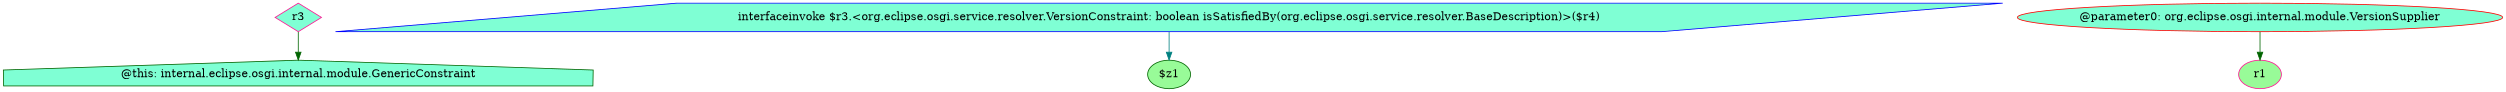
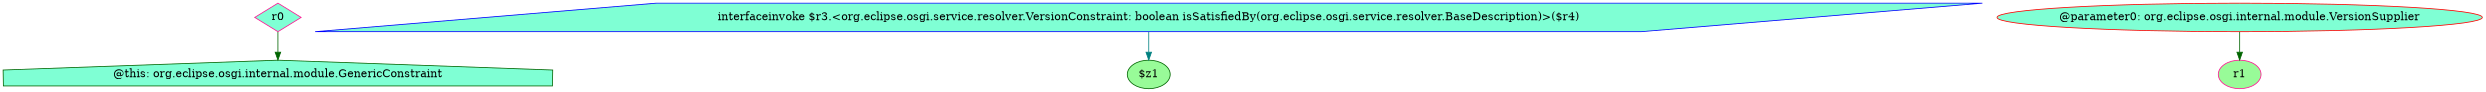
(298, 17) -> (278, 17)
(298, 74) -> (278, 74)
